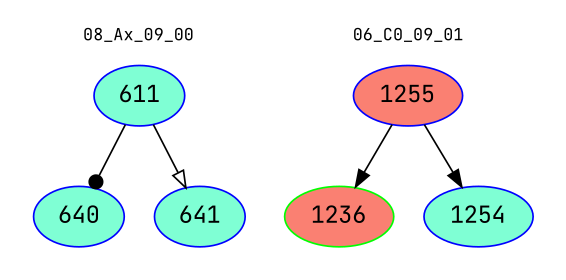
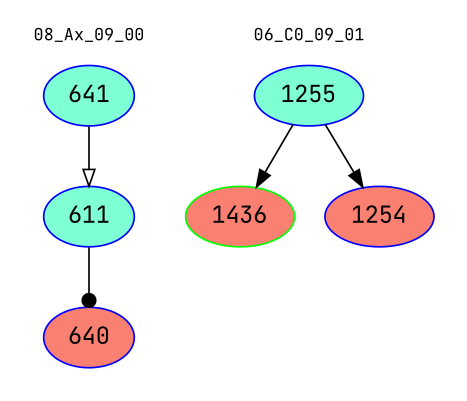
(408, 96) -> (309, 96)
(166, 149) -> (89, 148)
(79, 217) -> (89, 338)
(339, 217) -> (240, 217)
(479, 217) -> (379, 217)
